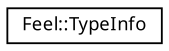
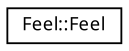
(85, 26) -> (64, 26)
